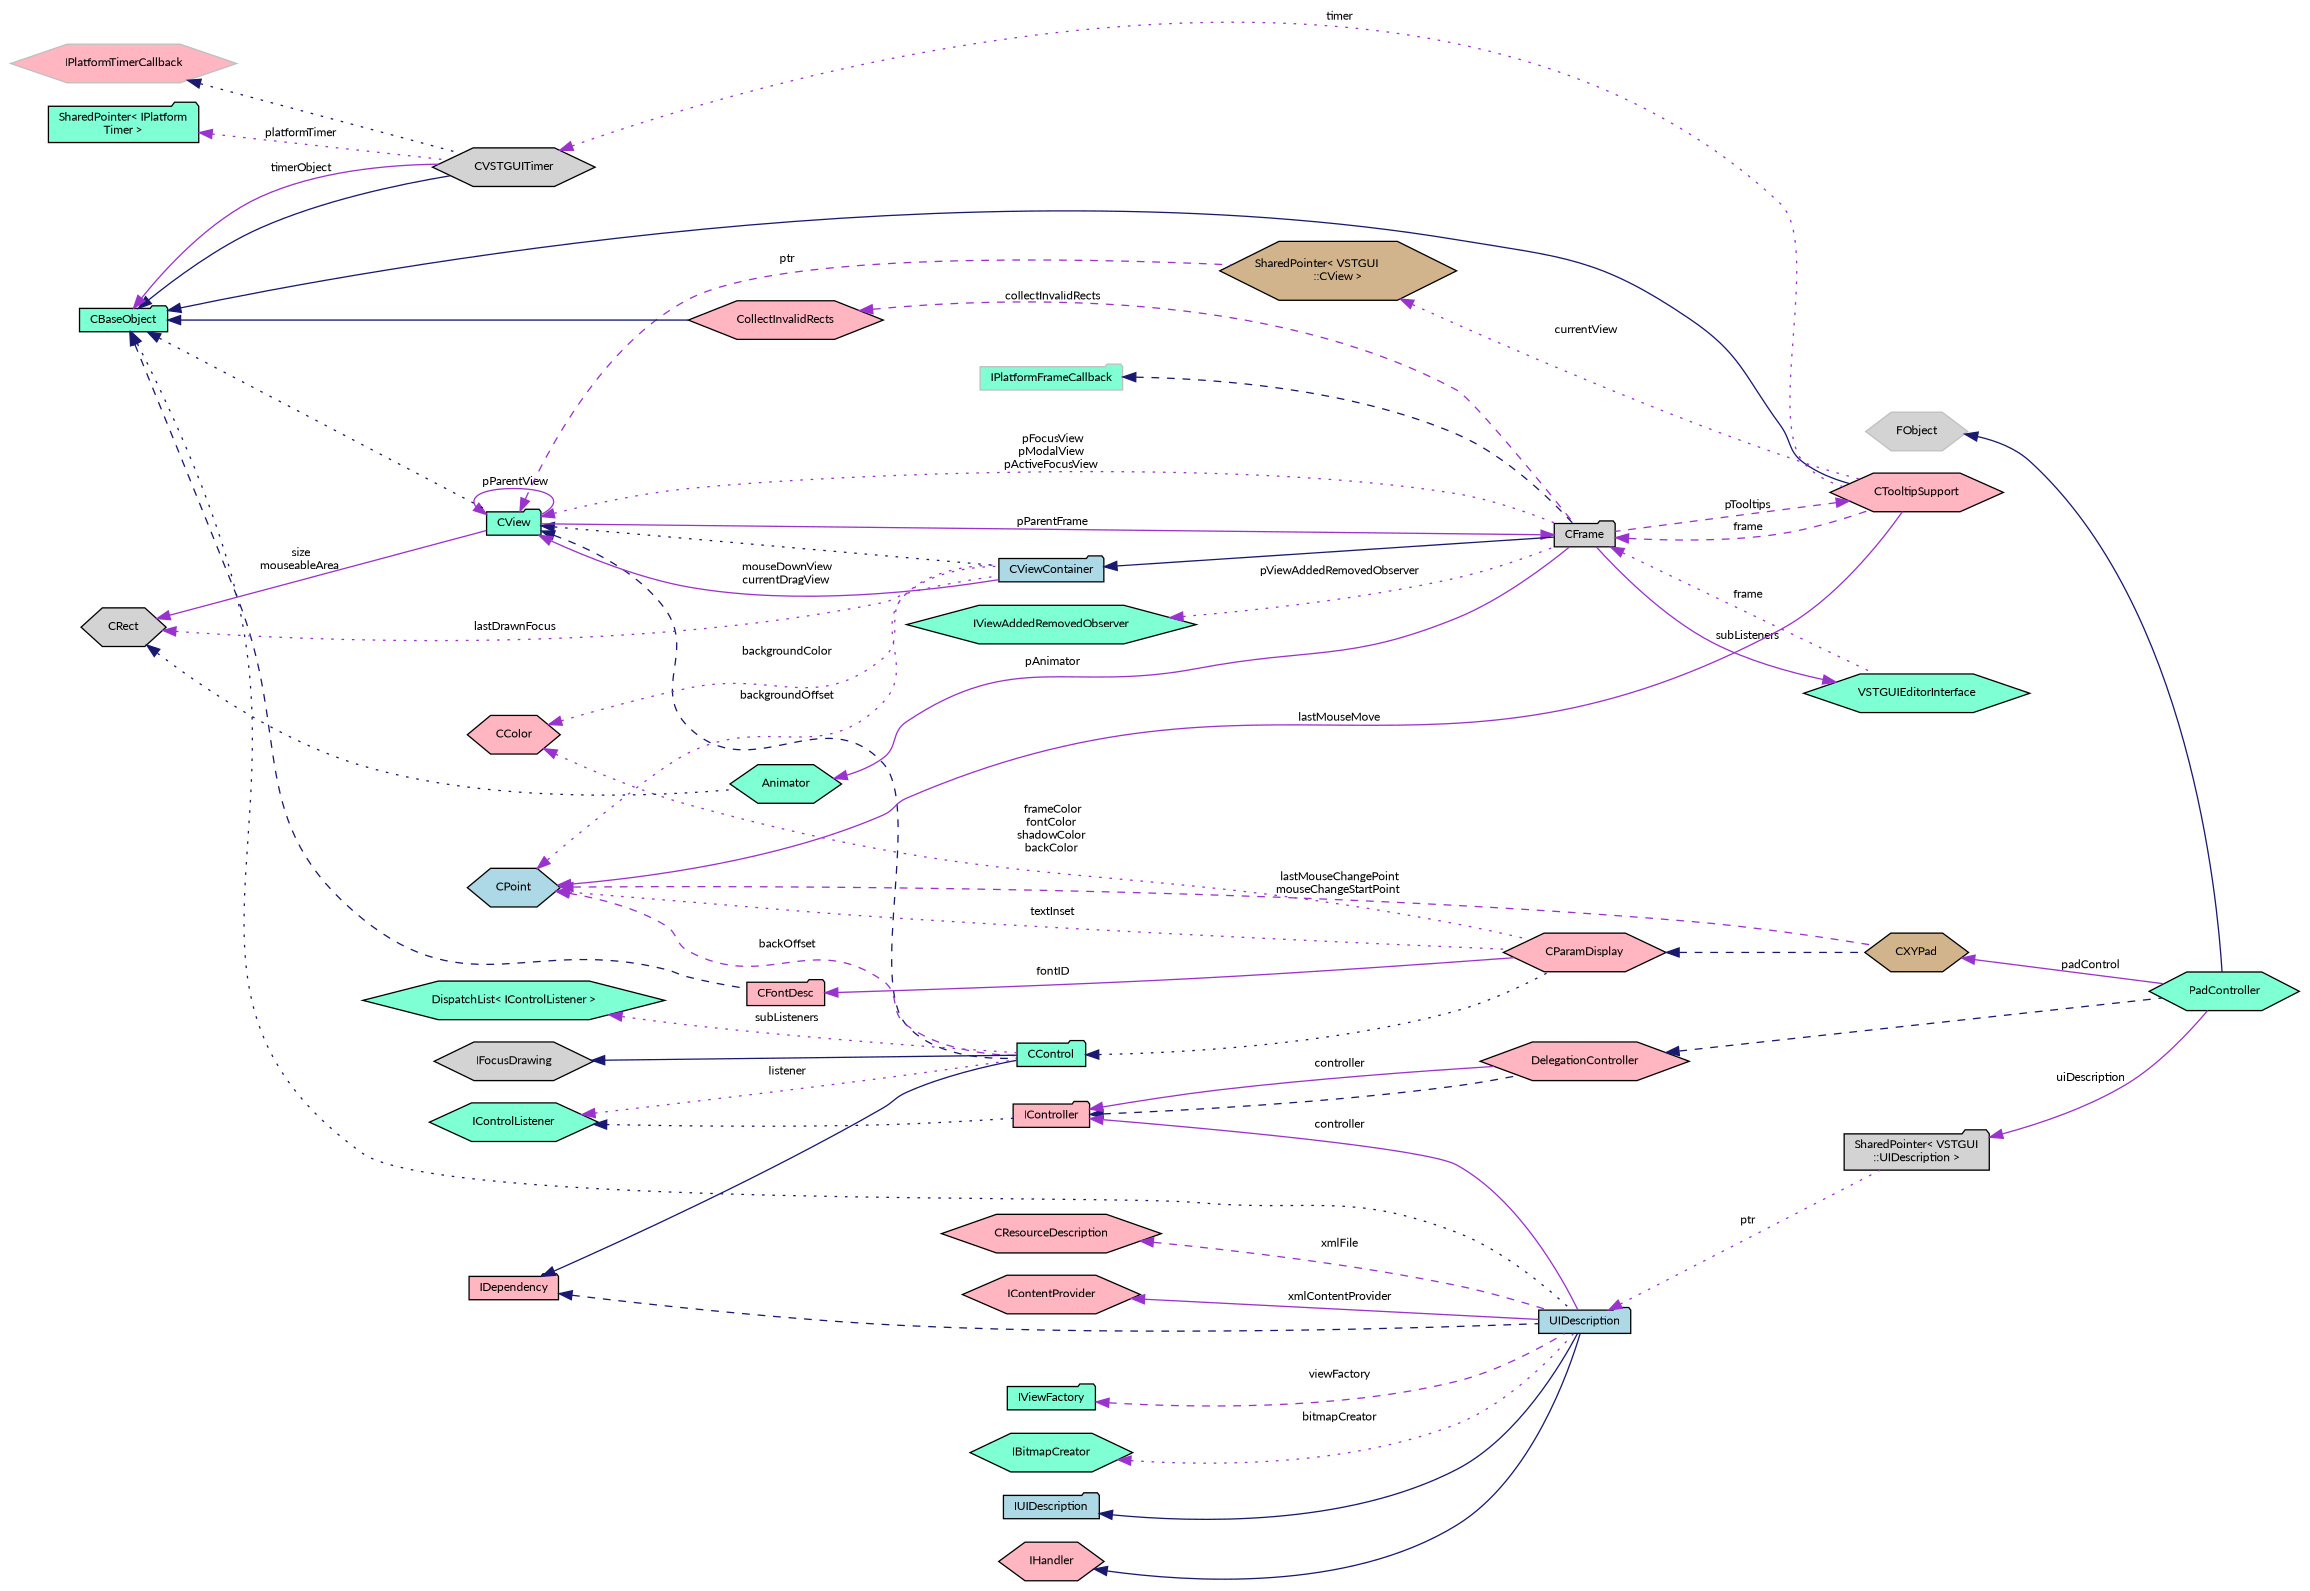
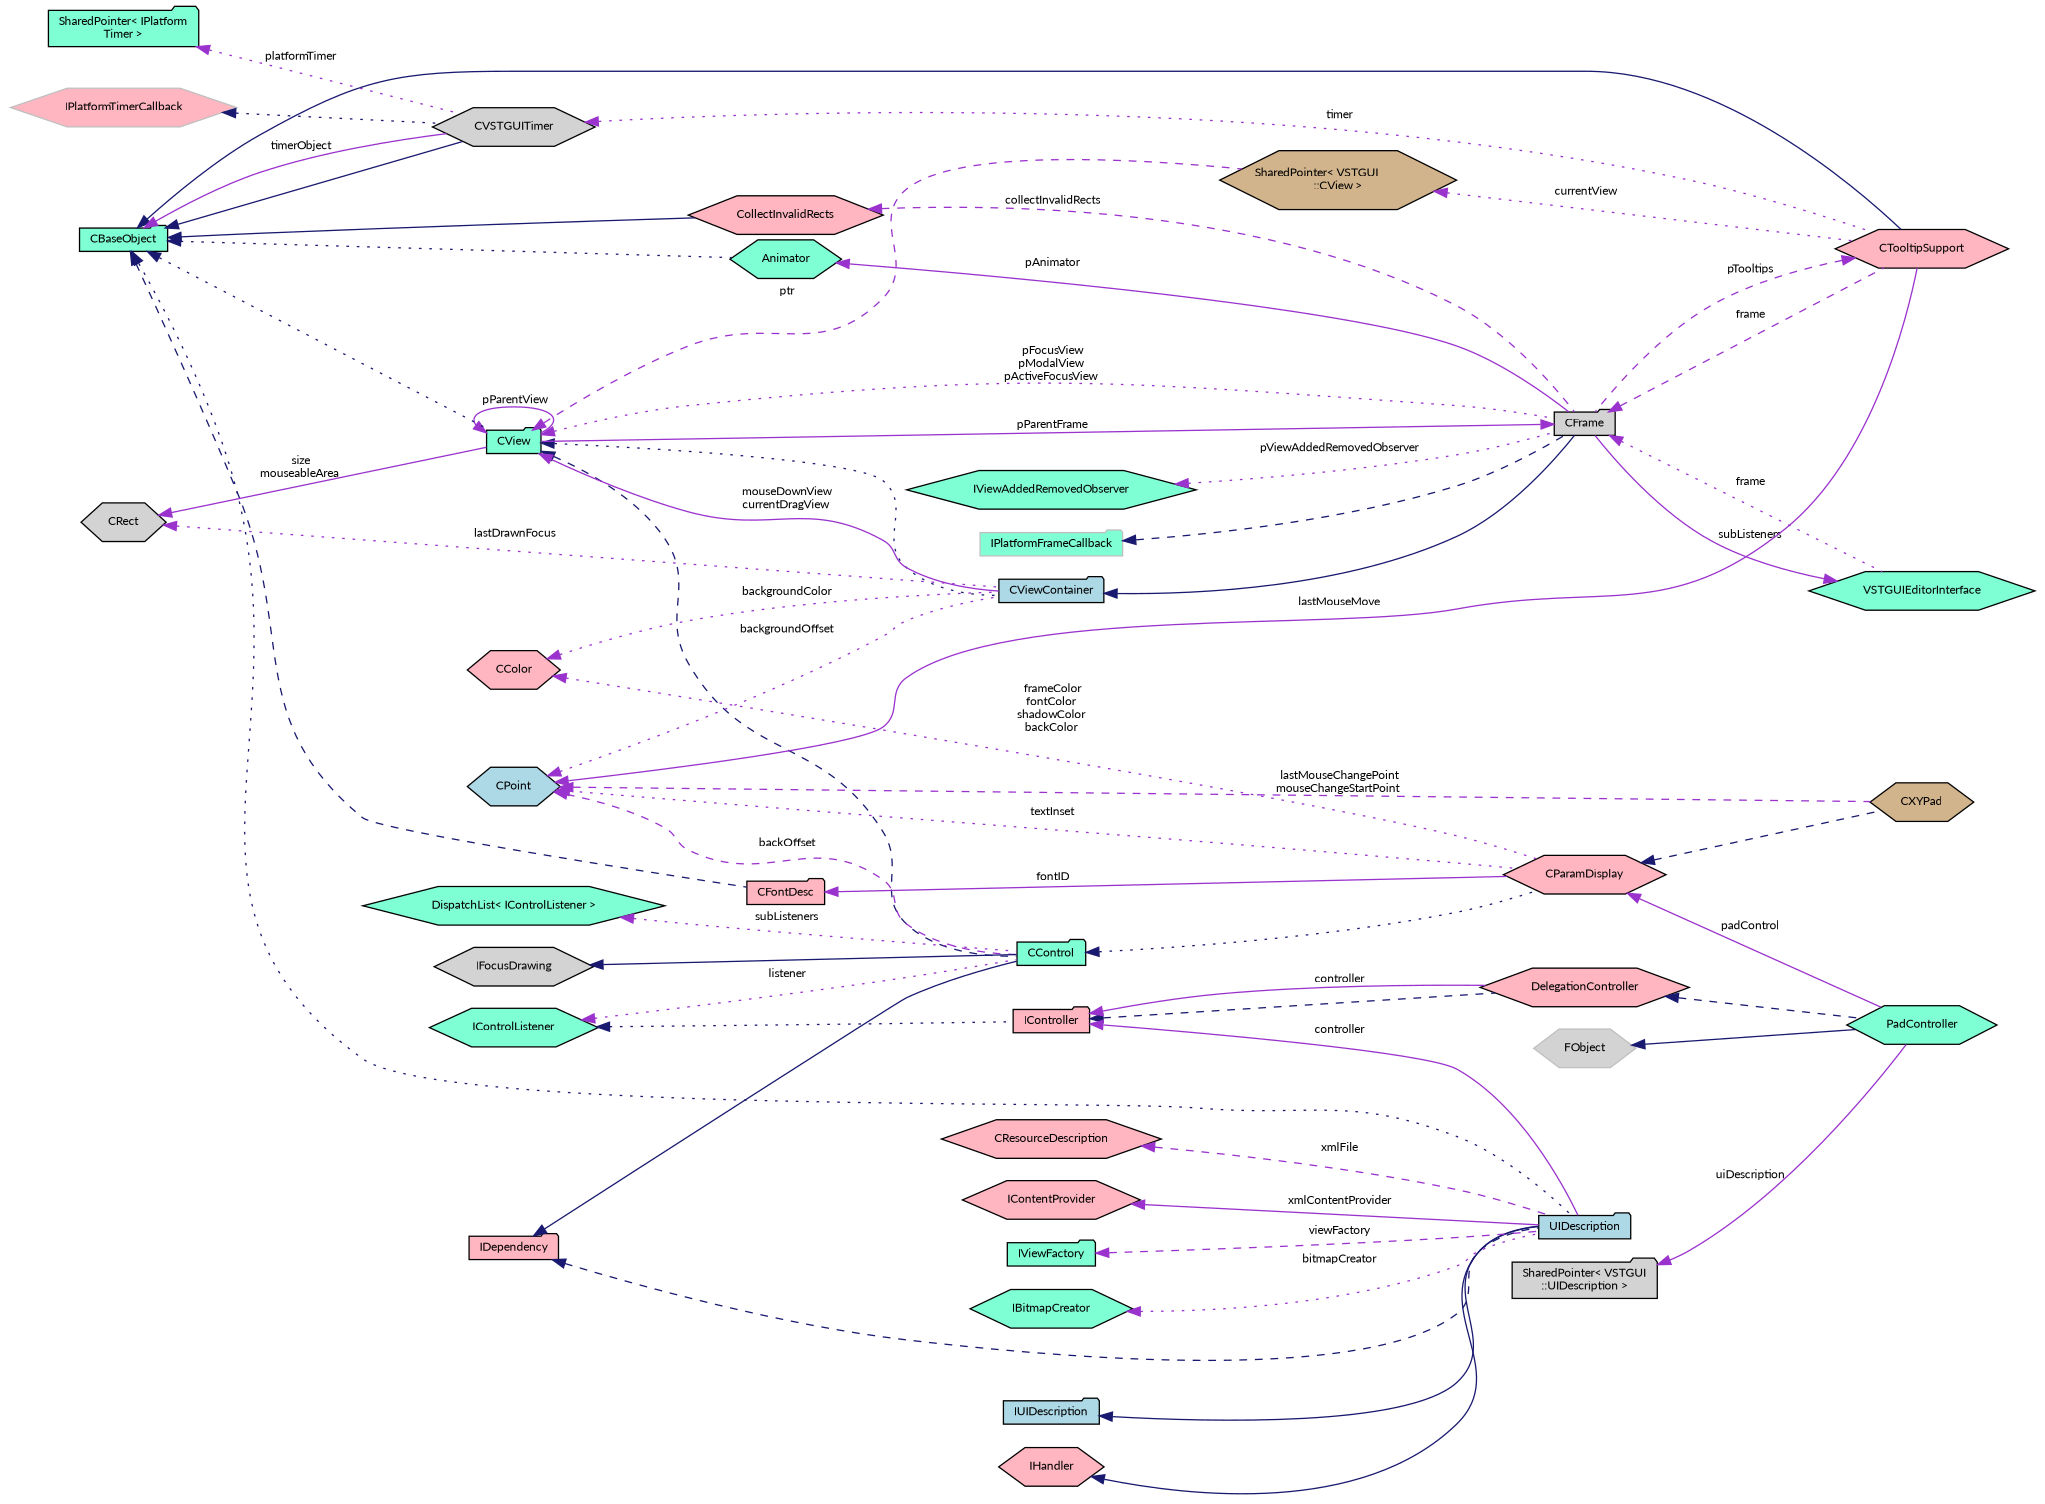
(432, 781) -> (456, 249)
(2069, 972) -> (1760, 953)
(1750, 1237) -> none
